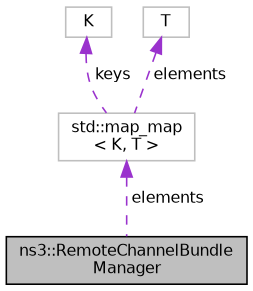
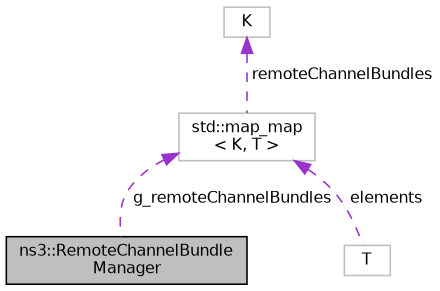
(111, 75) -> (340, 75)
(145, 83) -> (342, 203)
(165, 199) -> (230, 199)
